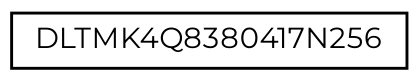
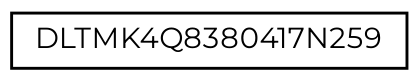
(209, 41) -> (209, 41)
